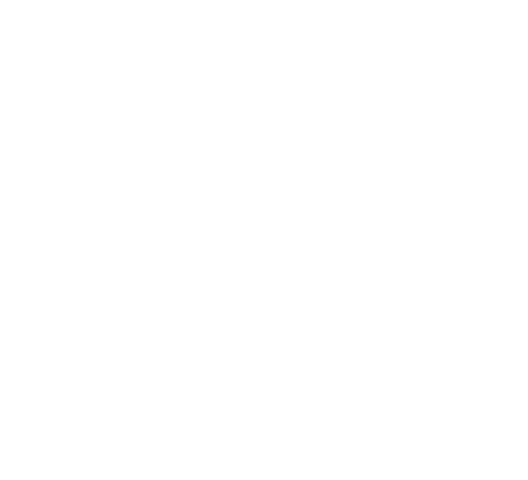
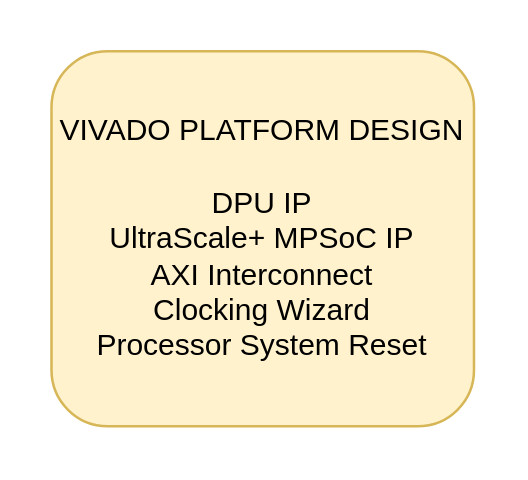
none -> (263, 239)
